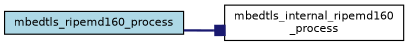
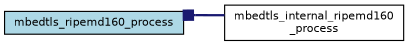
(198, 30) -> (210, 15)
